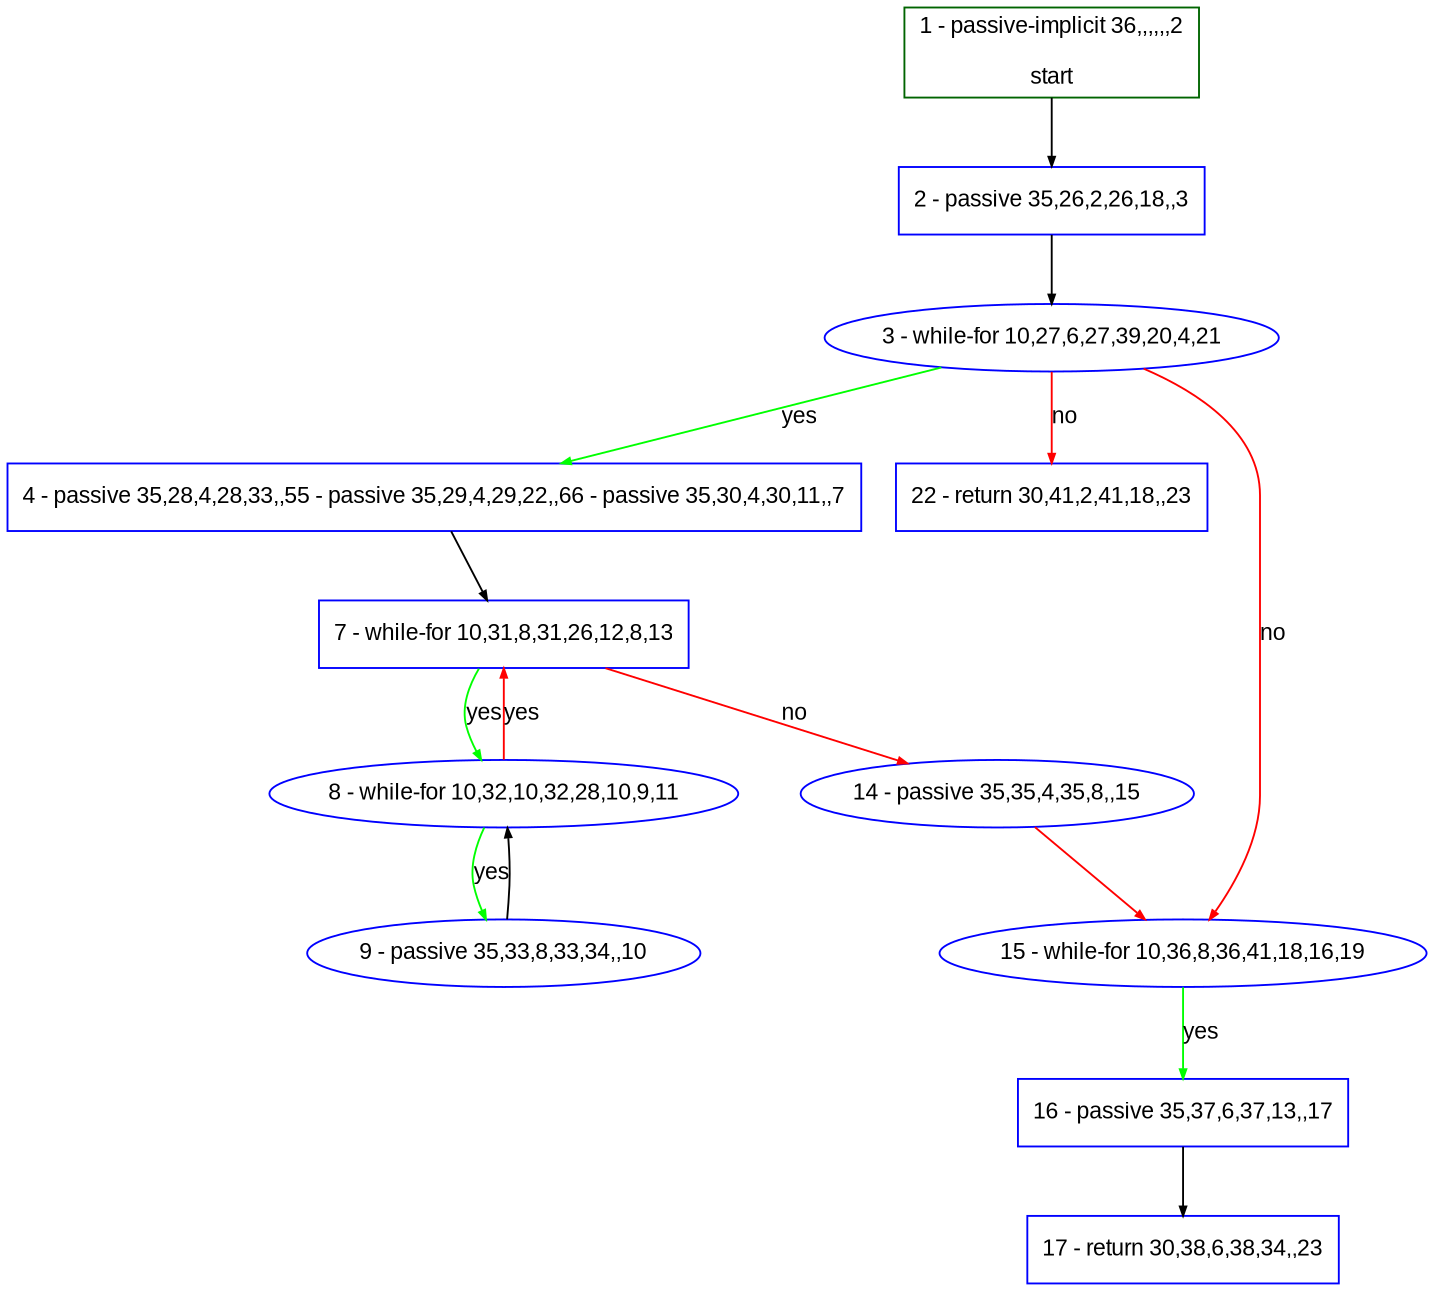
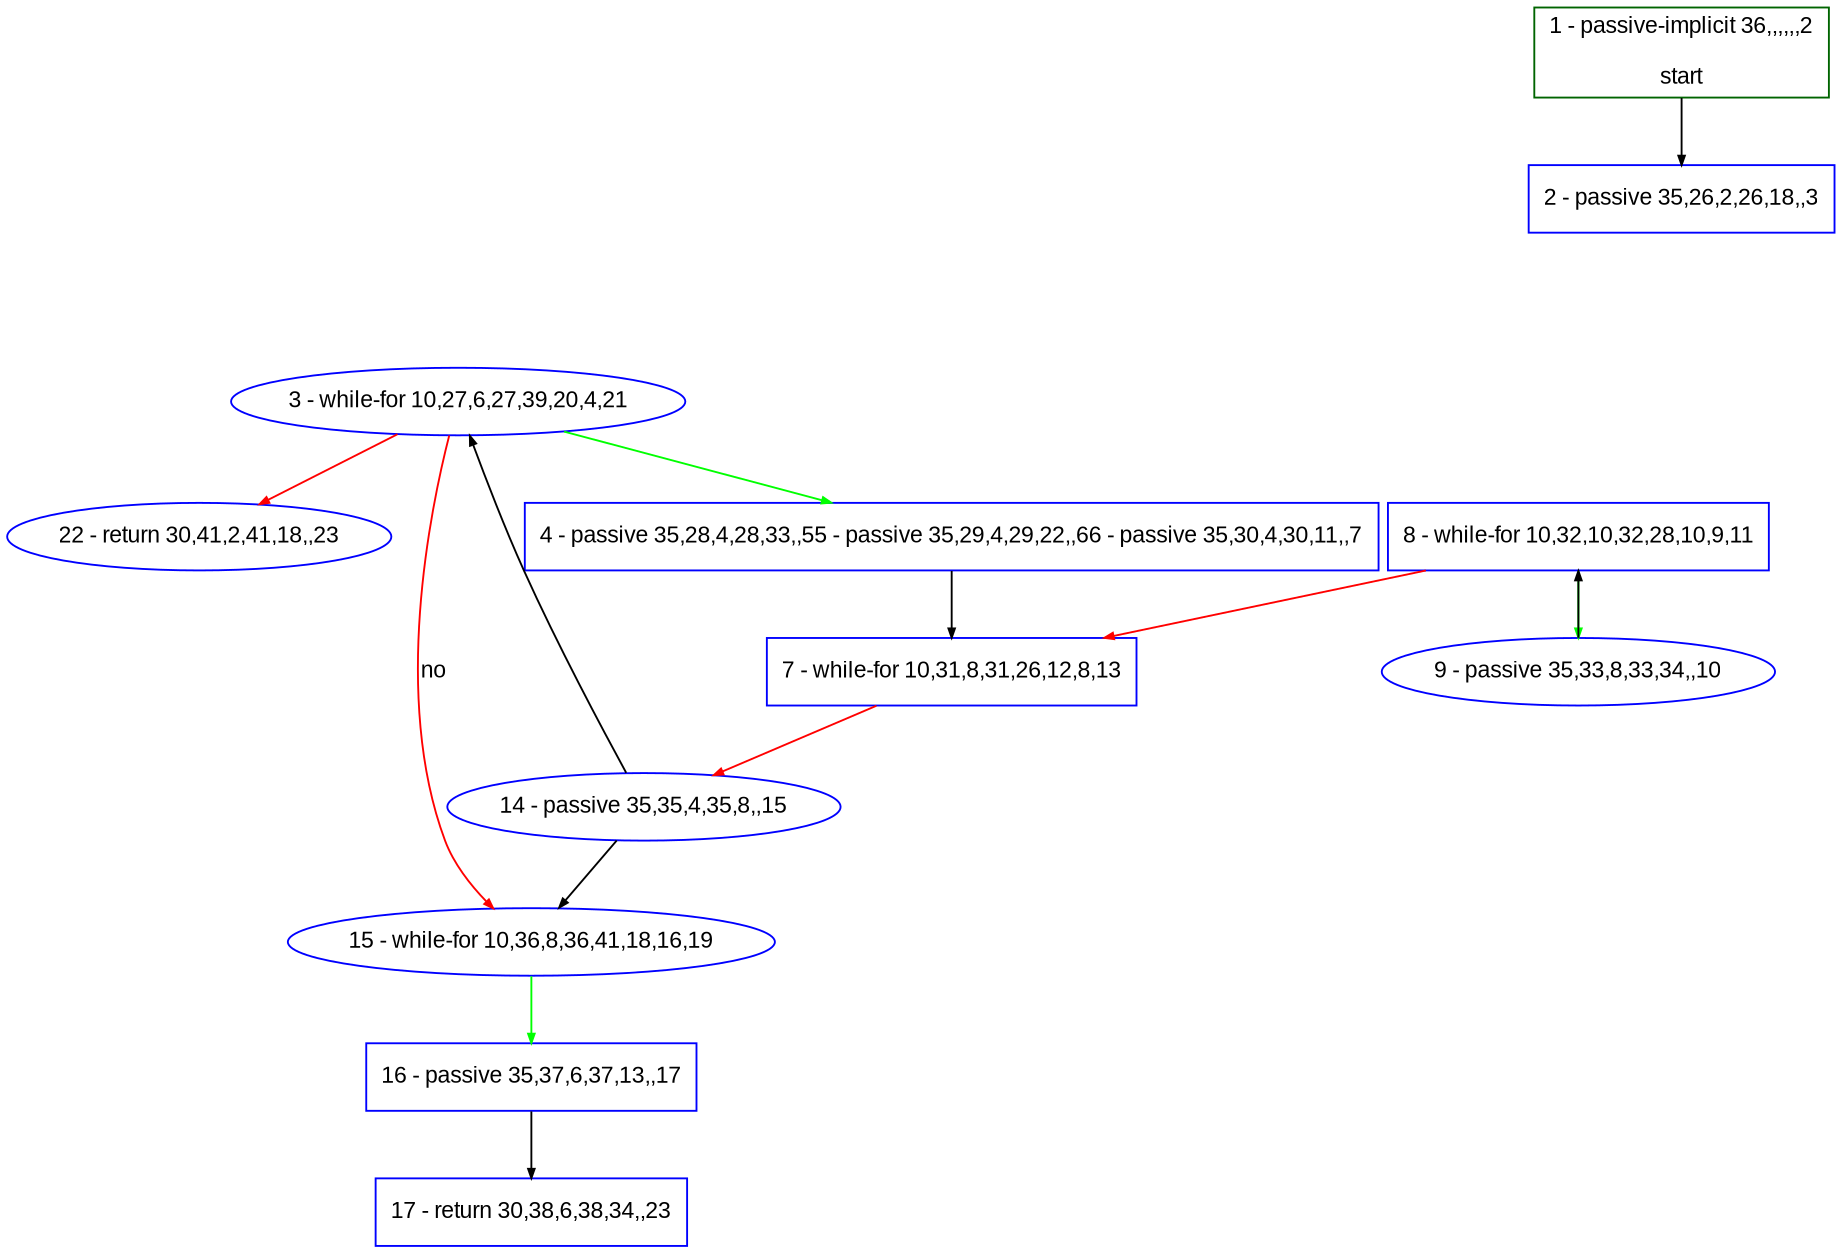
(1052, 265) -> (543, 612)
(1052, 497) -> (199, 537)
(465, 710) -> none
(522, 714) -> (1577, 1246)
(504, 794) -> (1578, 537)
(1086, 870) -> (591, 870)
